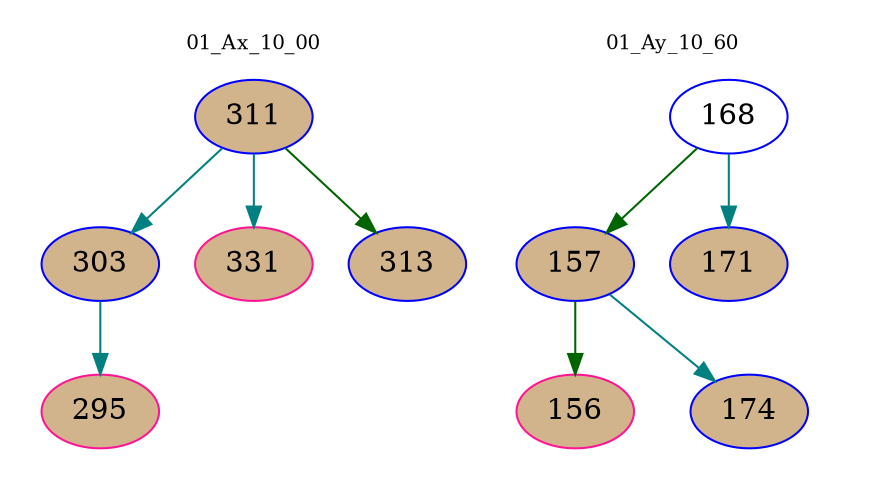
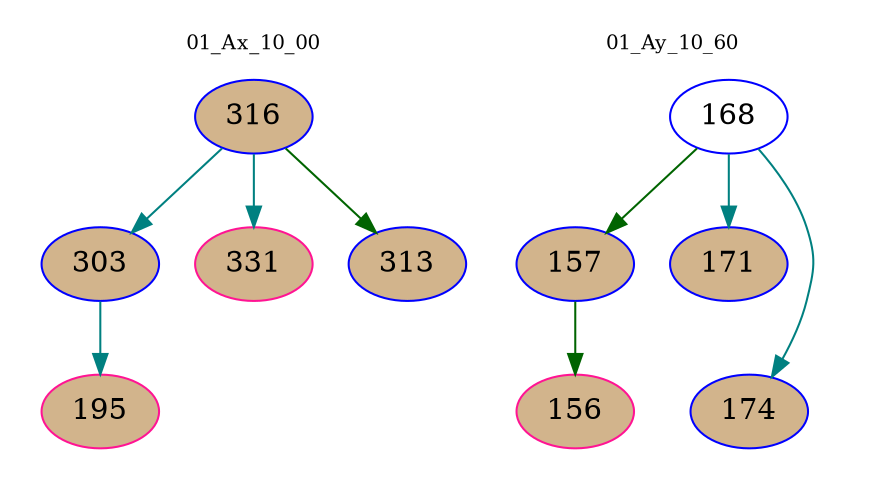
(254, 117) -> (254, 117)
(654, 331) -> (812, 249)
(100, 411) -> (100, 411)
